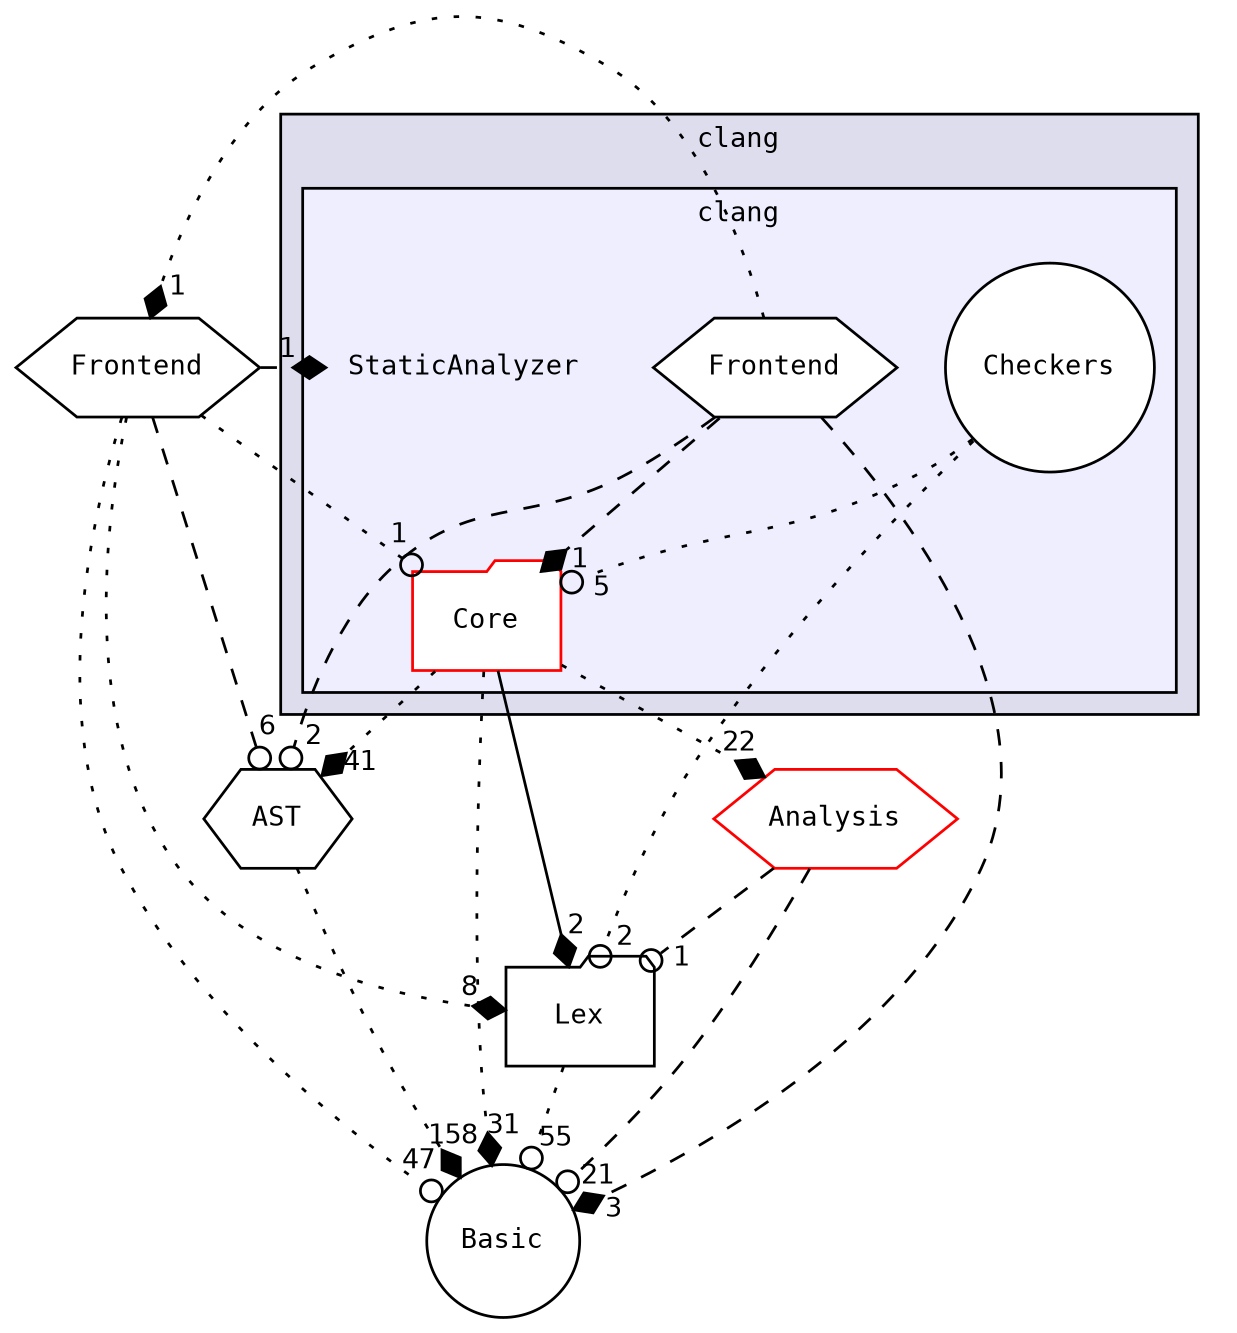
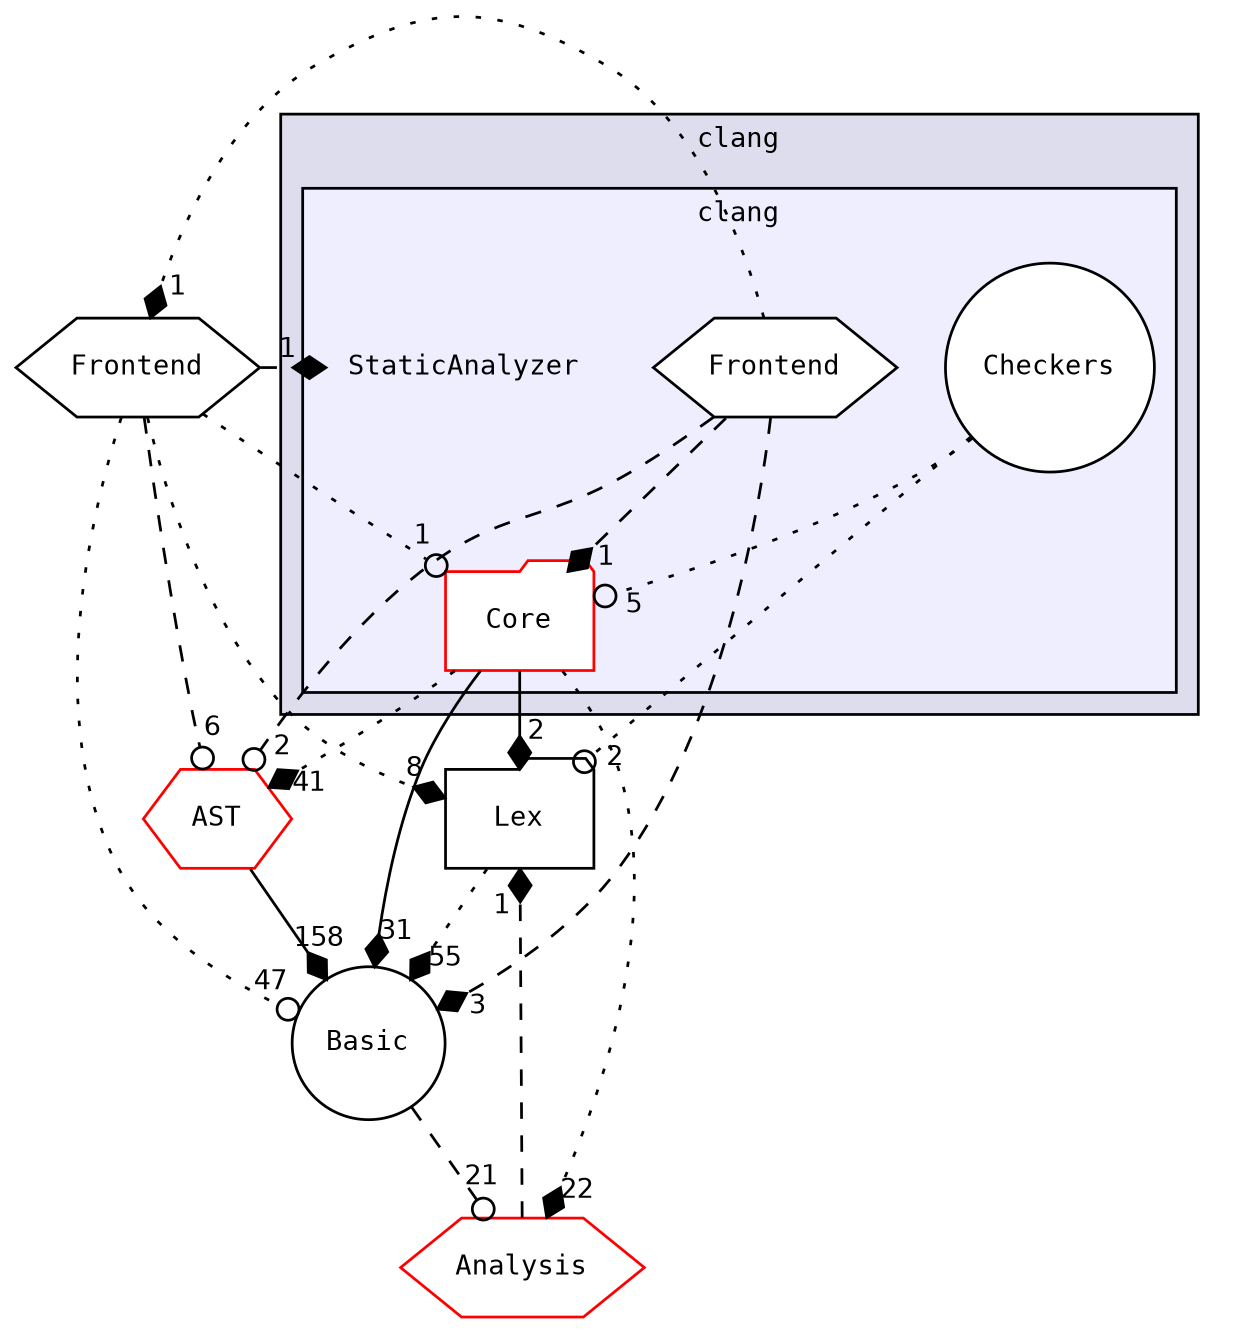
(278, 819) -> (218, 819)
(477, 902) -> (407, 809)
(717, 911) -> (521, 1060)
(363, 1012) -> (279, 911)
(706, 1031) -> (444, 1153)
(549, 1107) -> (458, 911)
